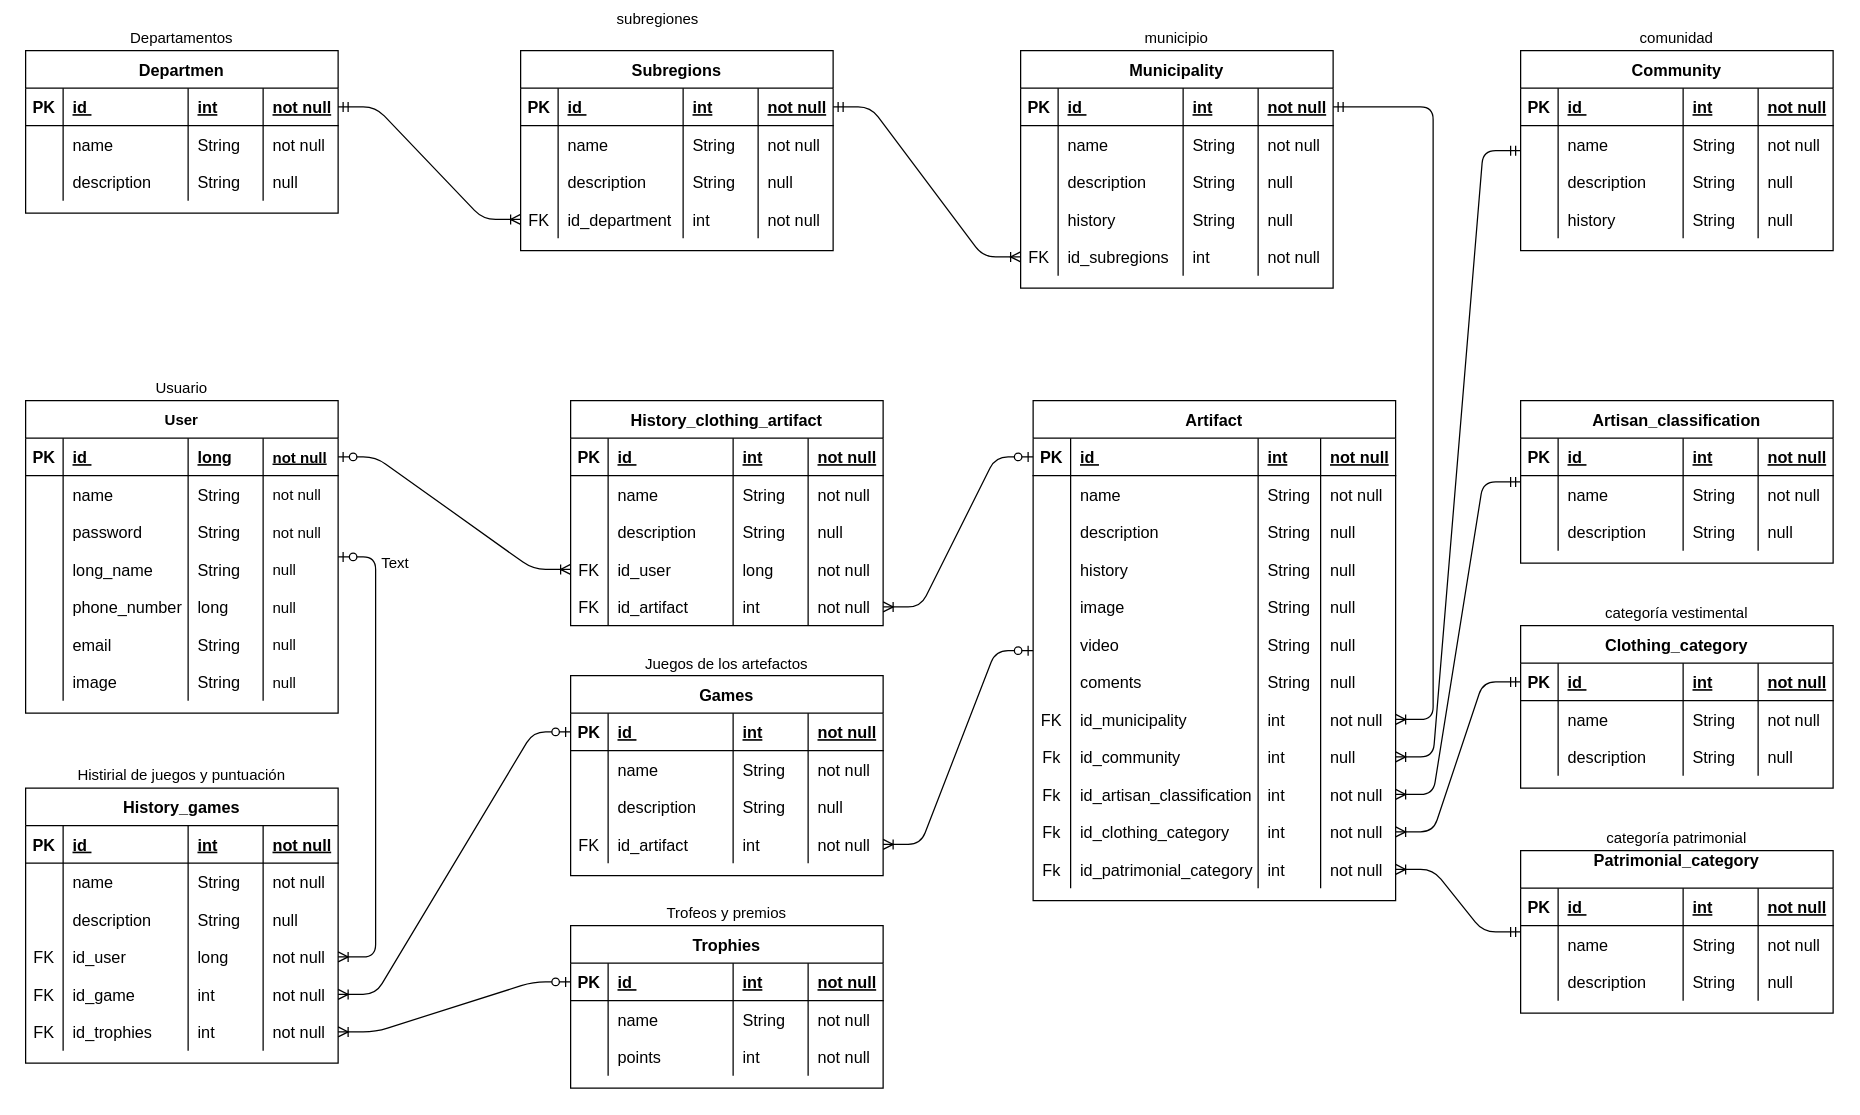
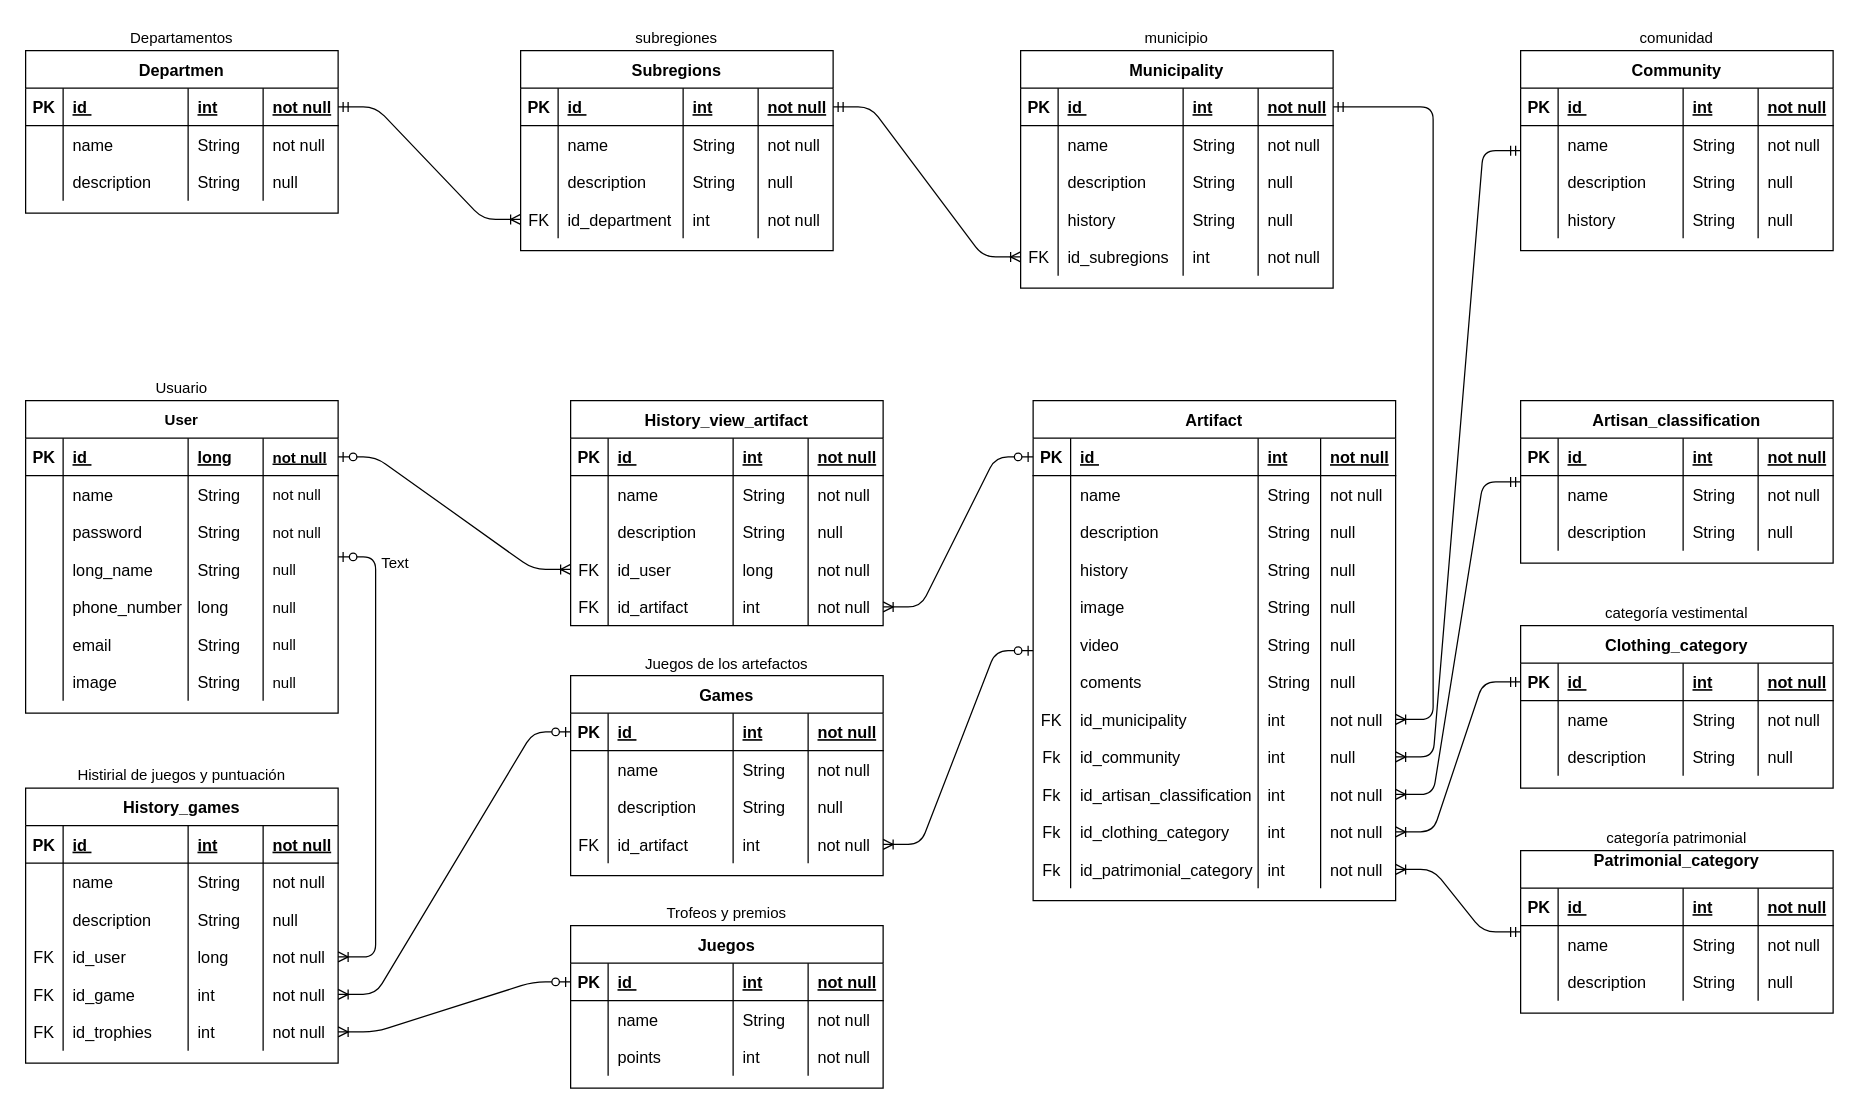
(658, 19) -> (677, 38)
(726, 420) -> (726, 420)
(726, 945) -> (726, 945)
